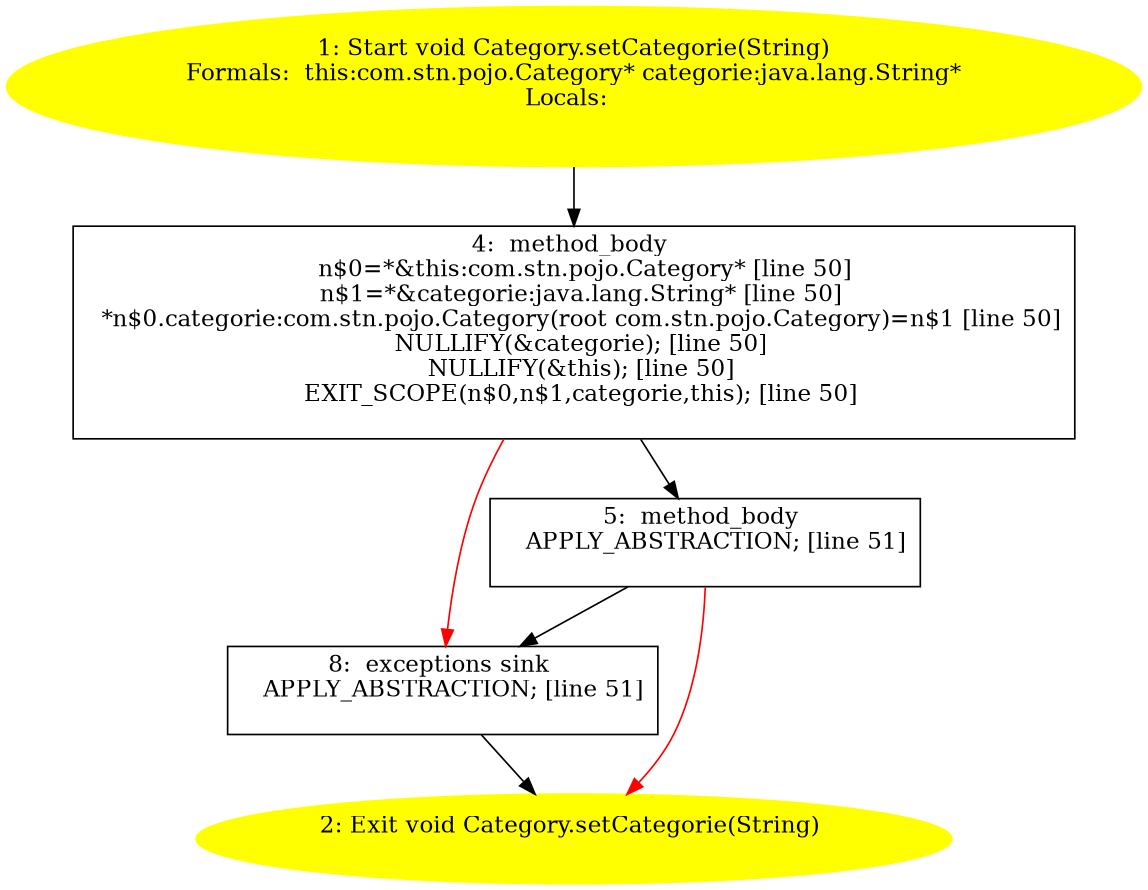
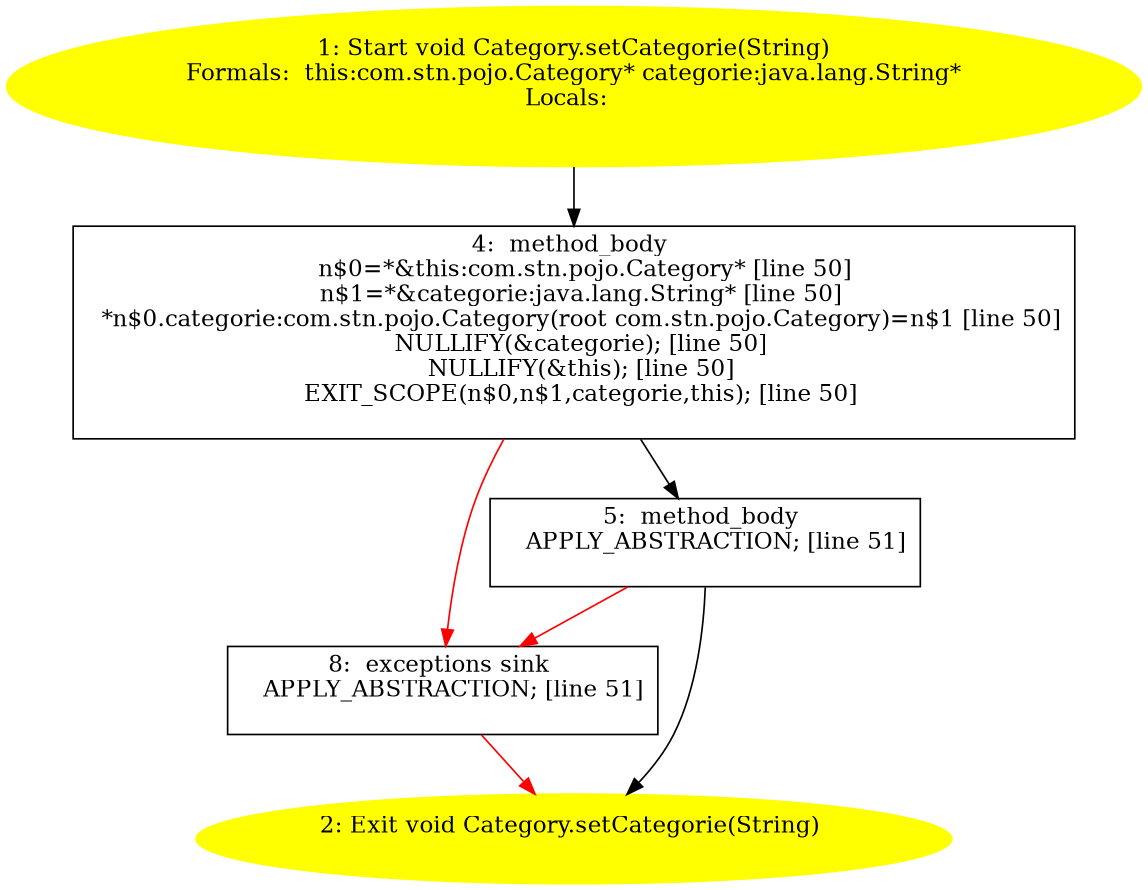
(581, 613) -> (581, 613)
(690, 691) -> (690, 691)
(503, 758) -> (503, 758)
